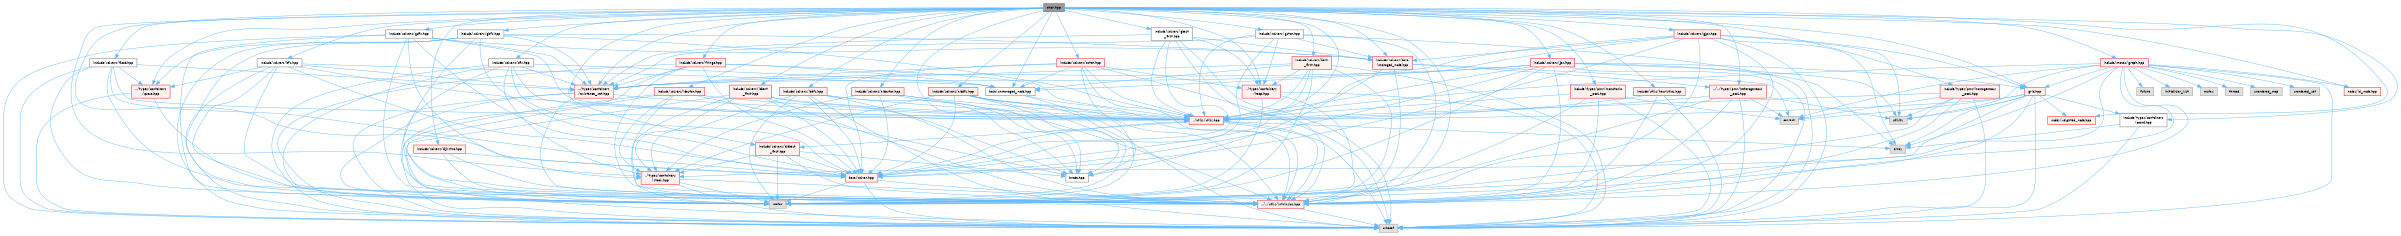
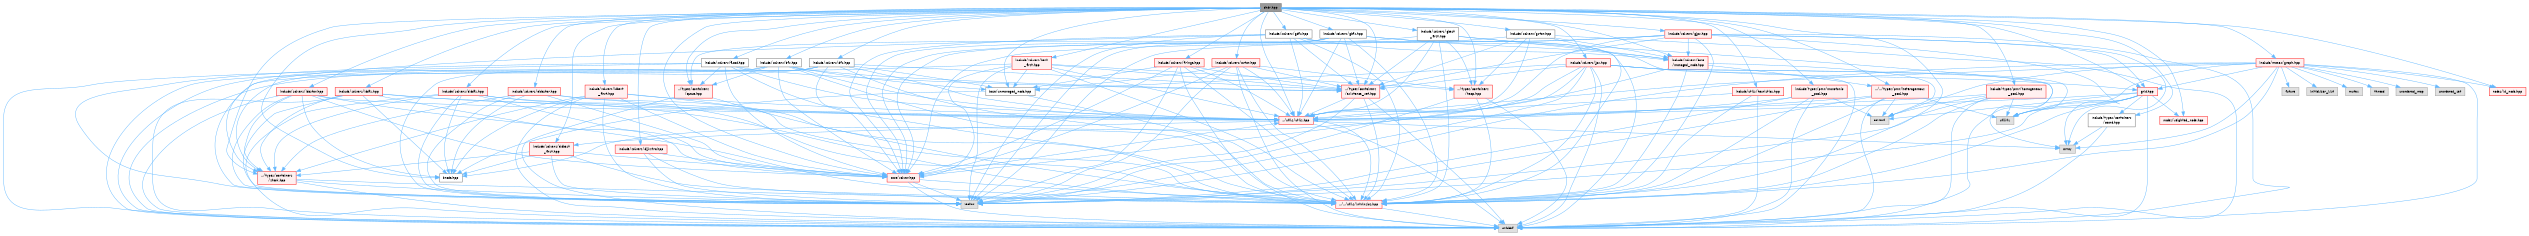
none -> (578, 162)
(1502, 167) -> none
none -> (626, 200)
